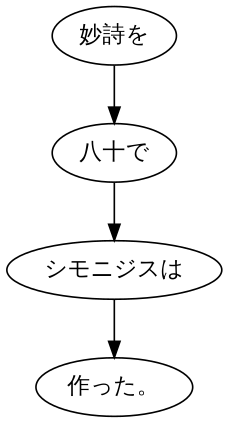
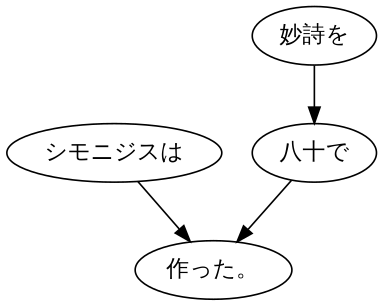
(114, 203) -> (270, 205)
